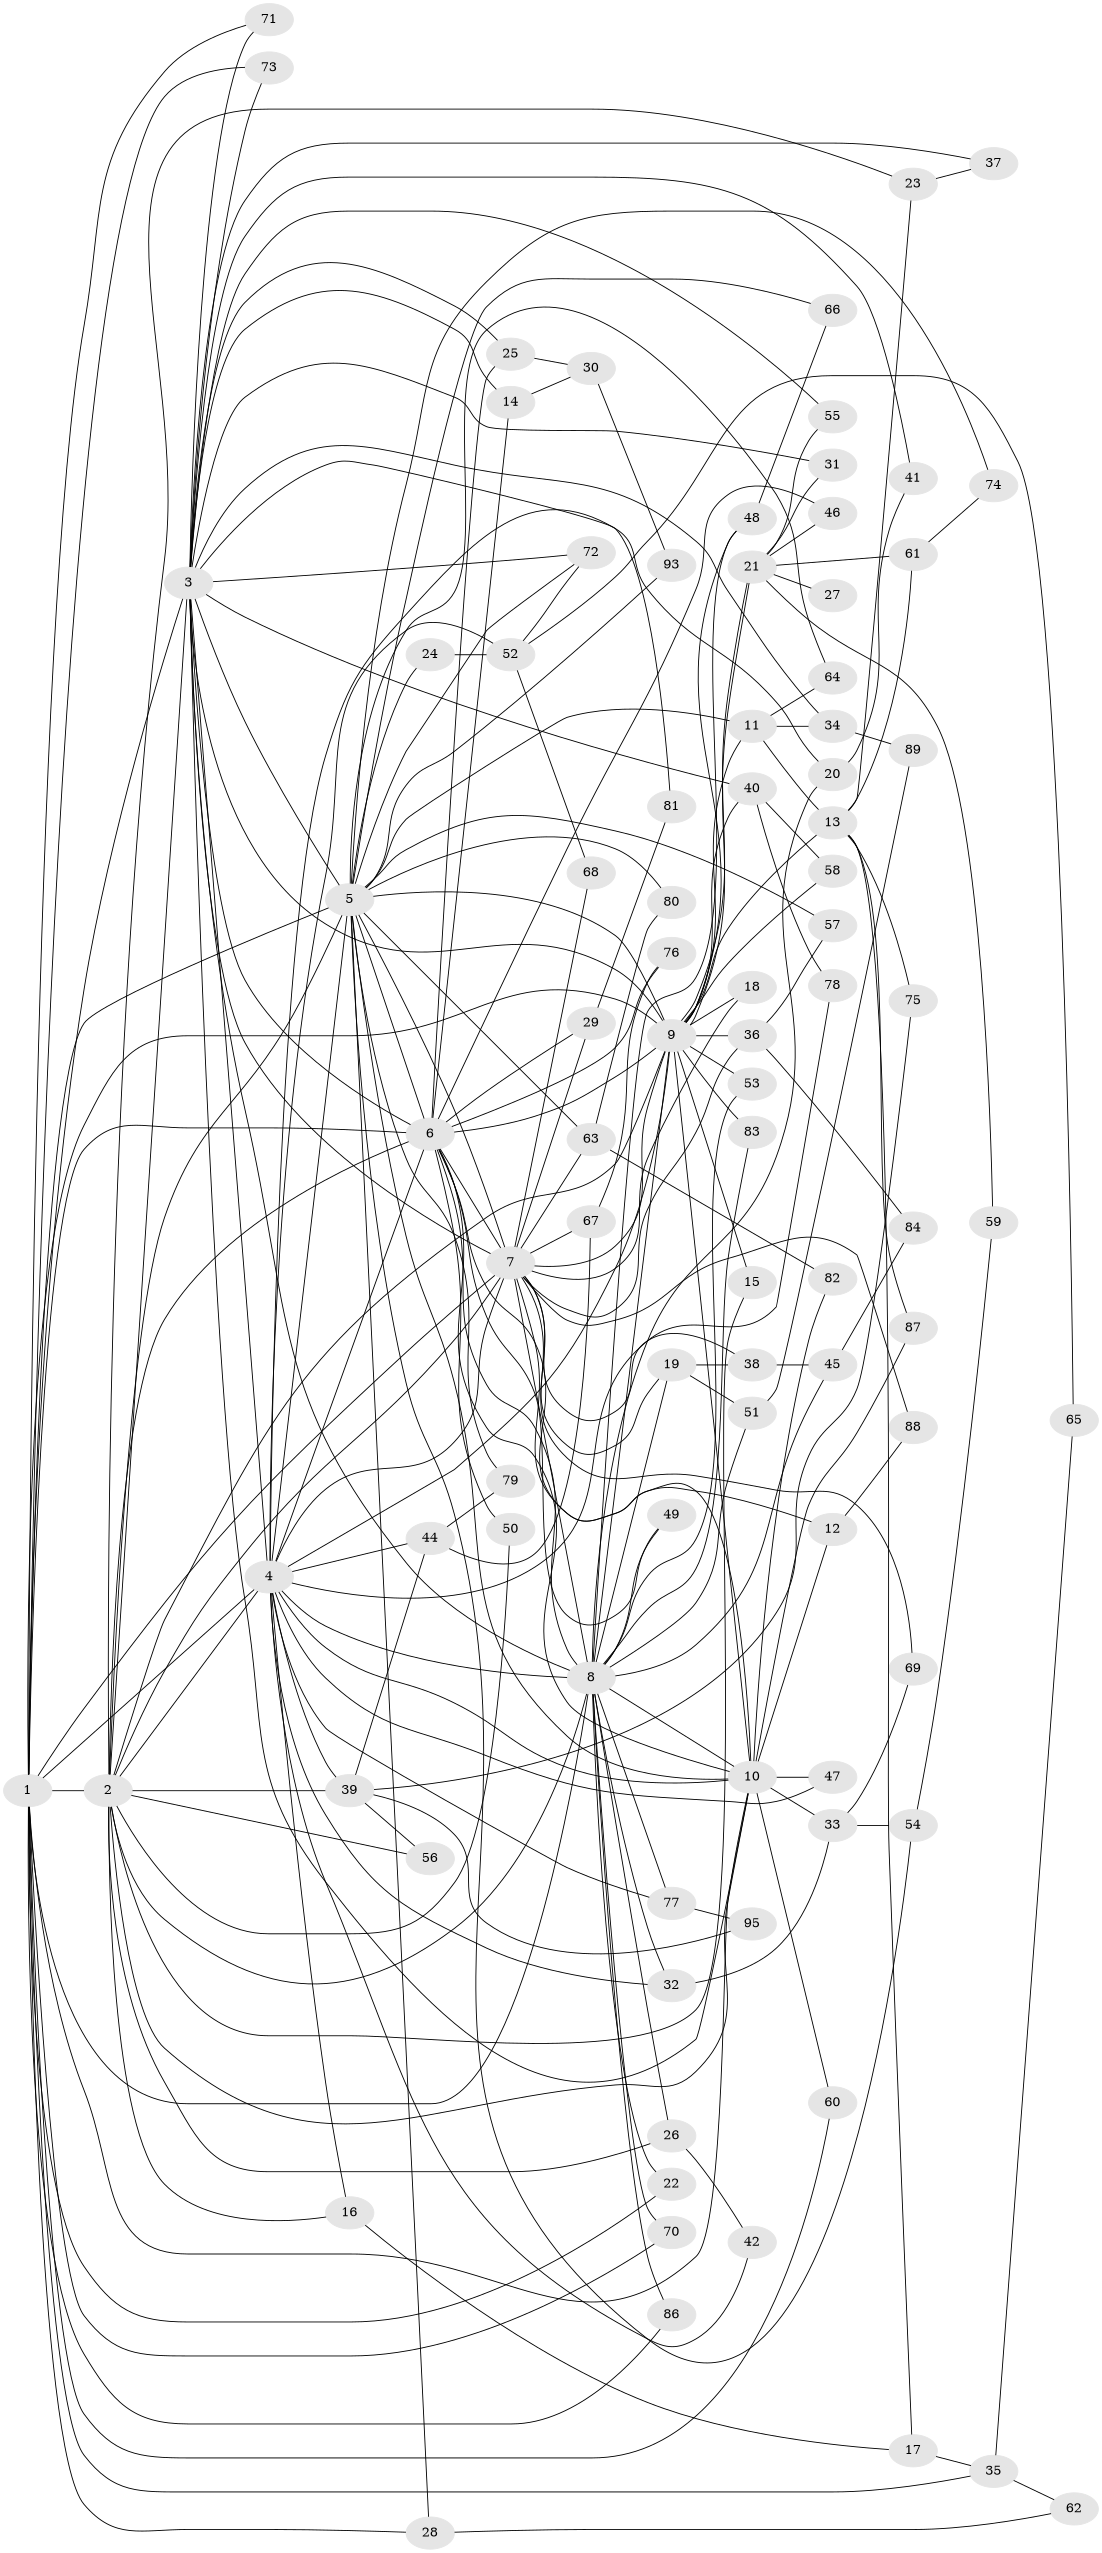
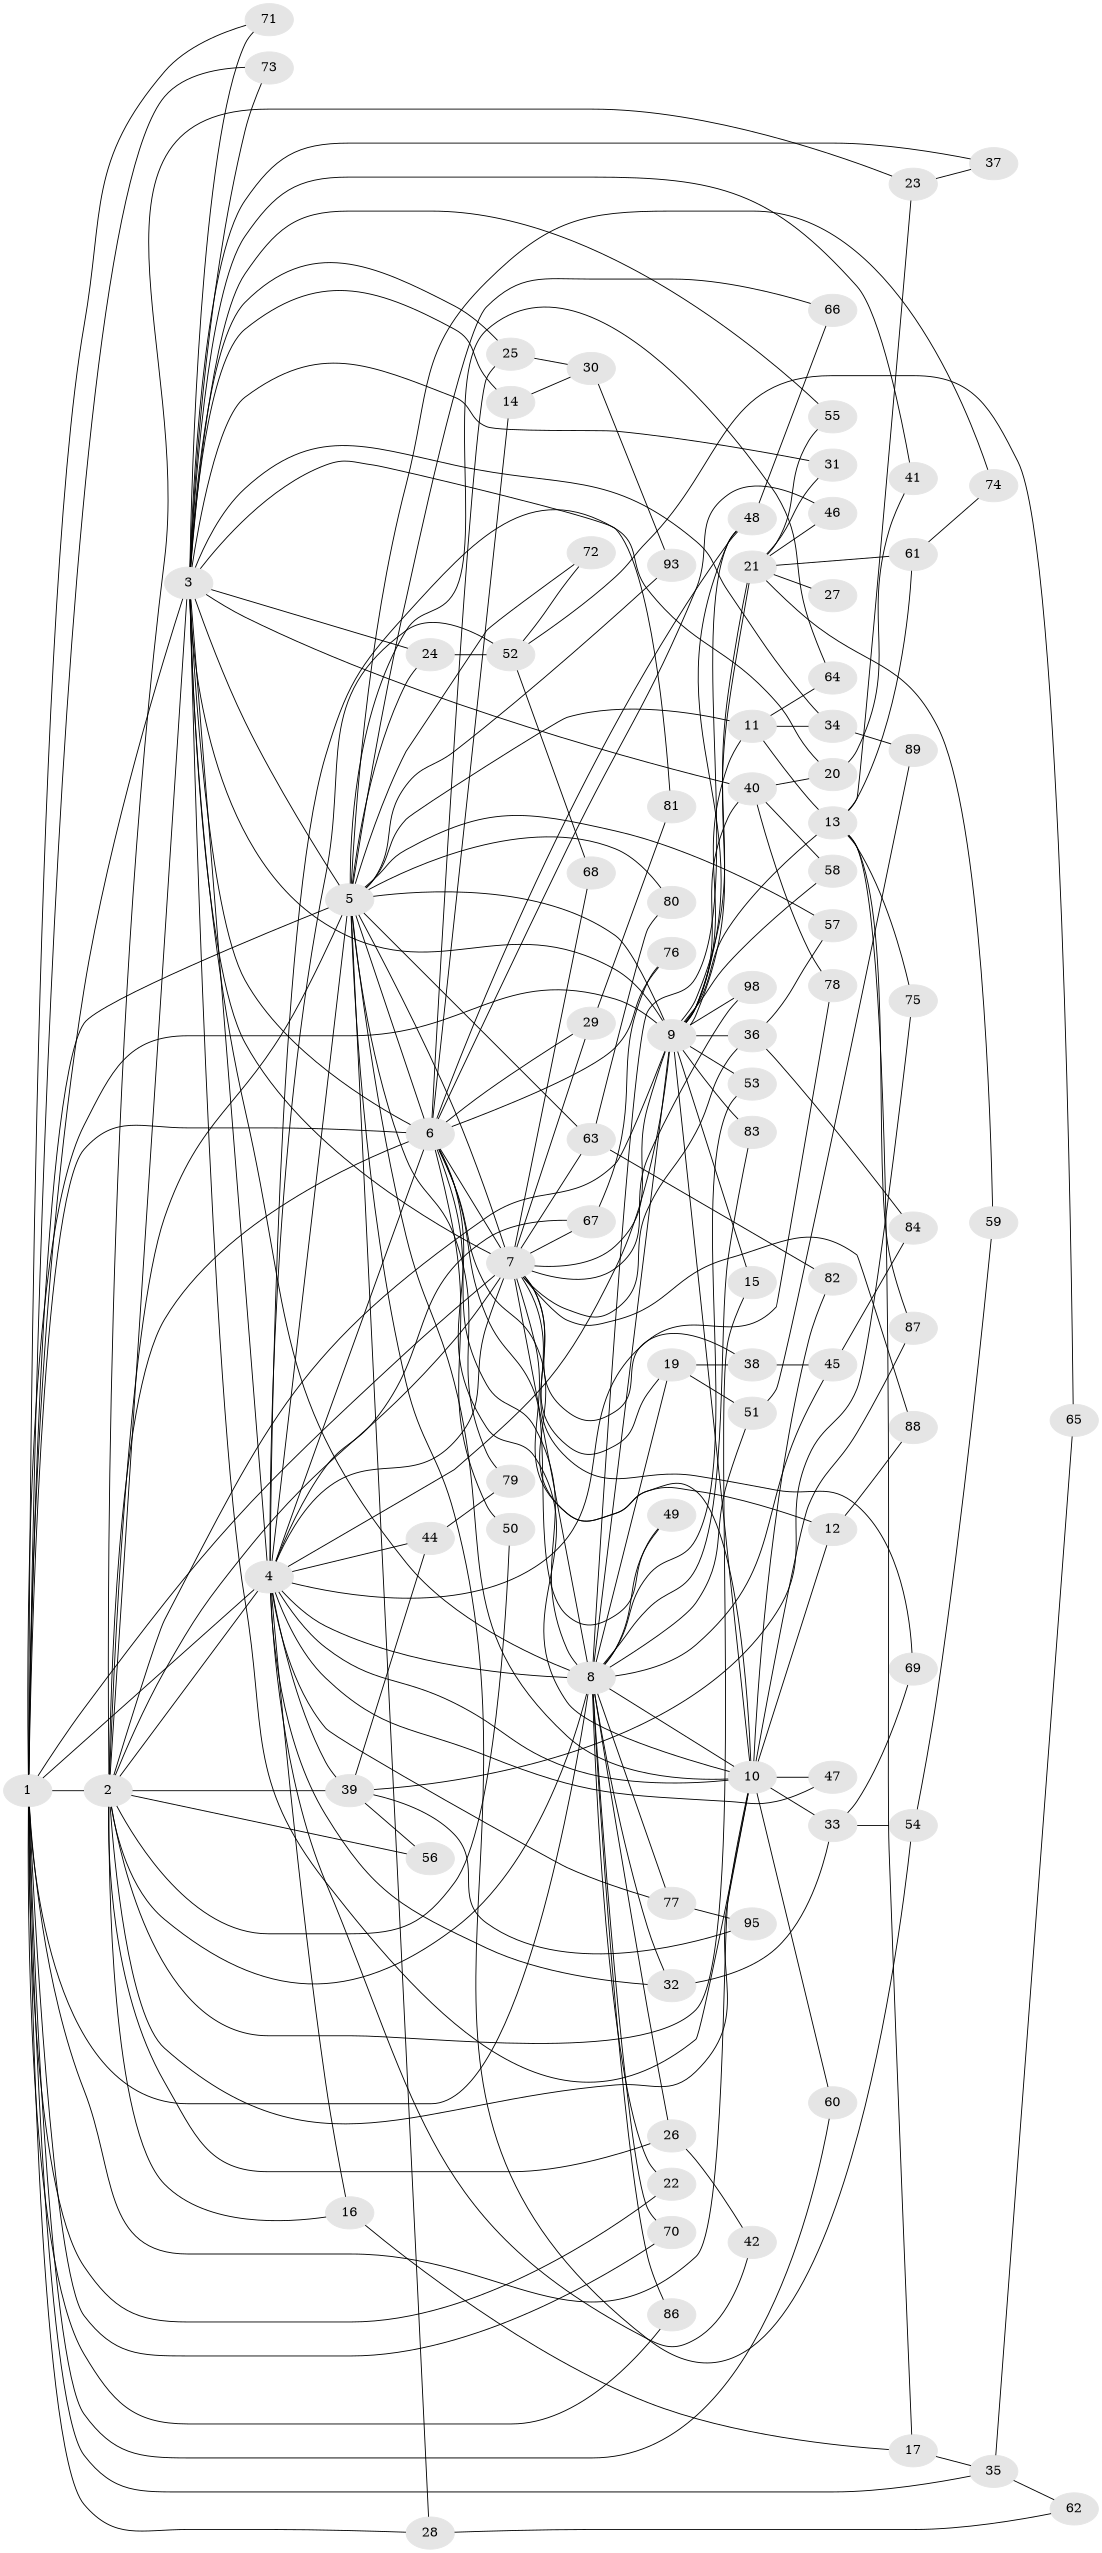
(381, 570) -> (310, 619)
(752, 987) -> (752, 987)
(551, 1111) -> (561, 830)
(746, 1213) -> (788, 783)
(576, 1435) -> (411, 1355)
